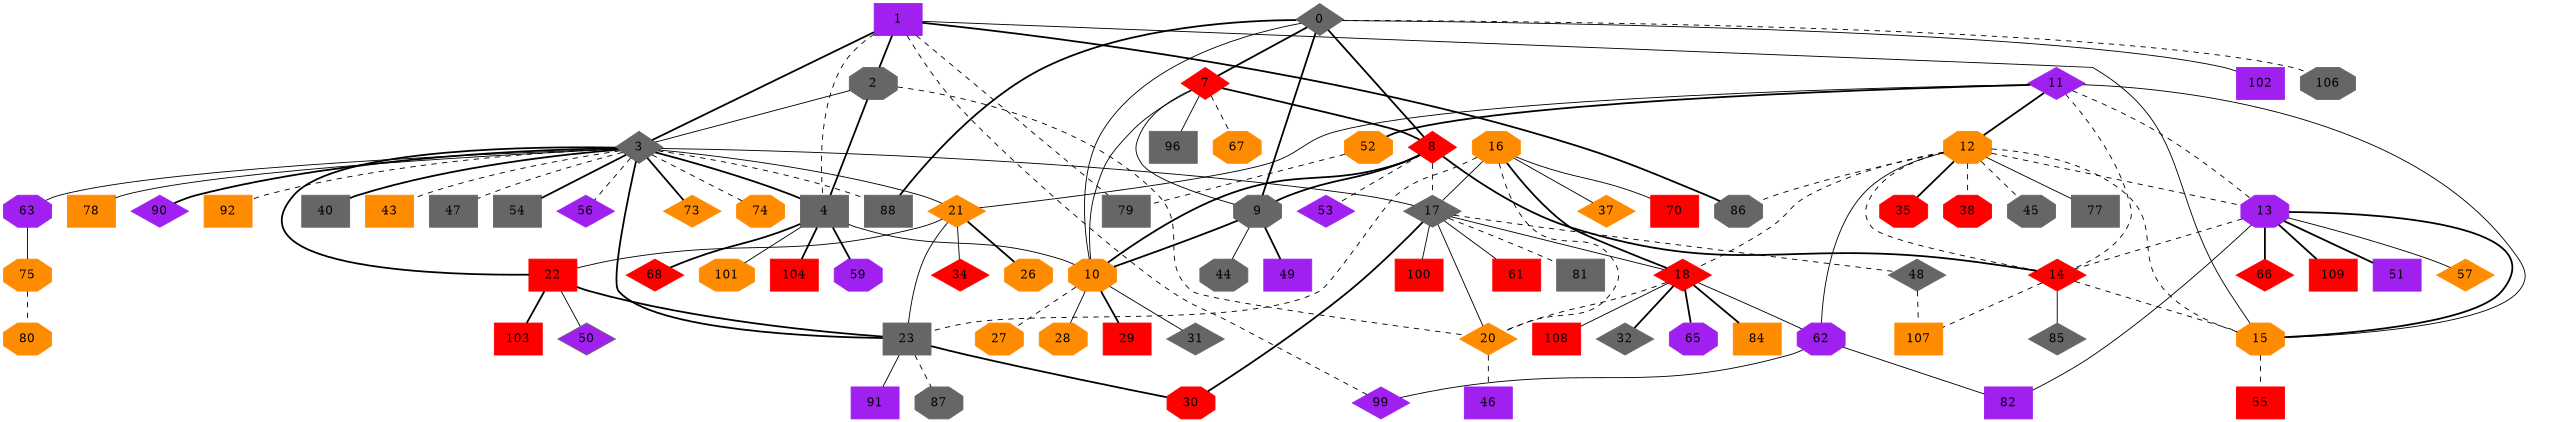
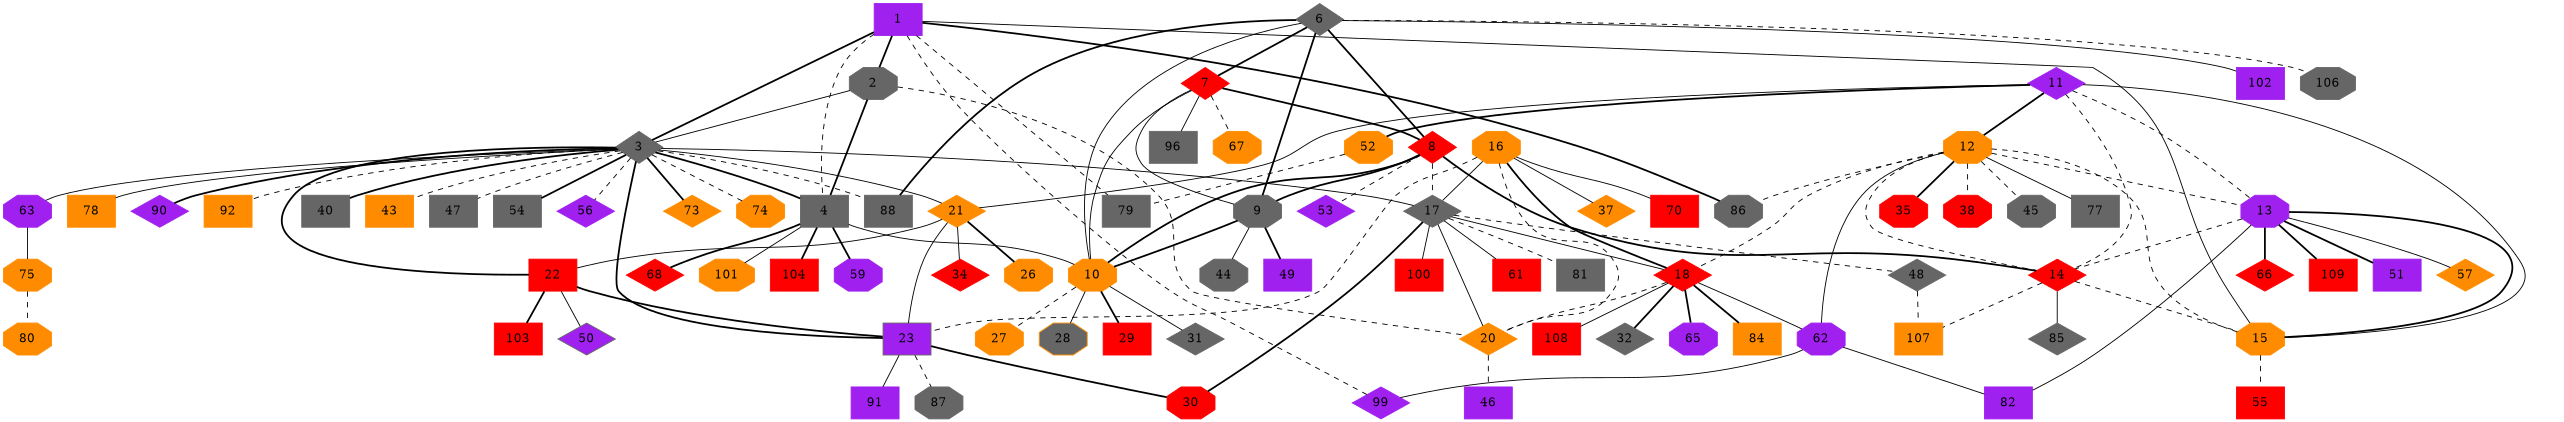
(1320, 20) -> (1320, 20)
(907, 339) -> (907, 339)
(1063, 339) -> (1063, 339)
